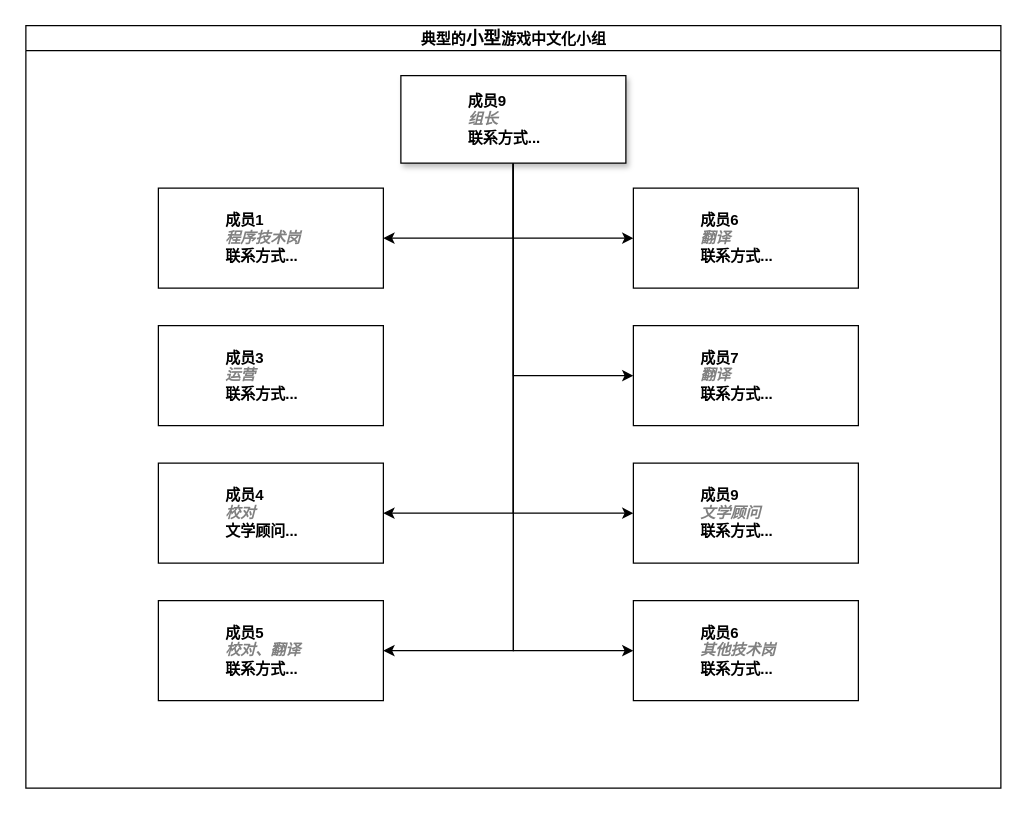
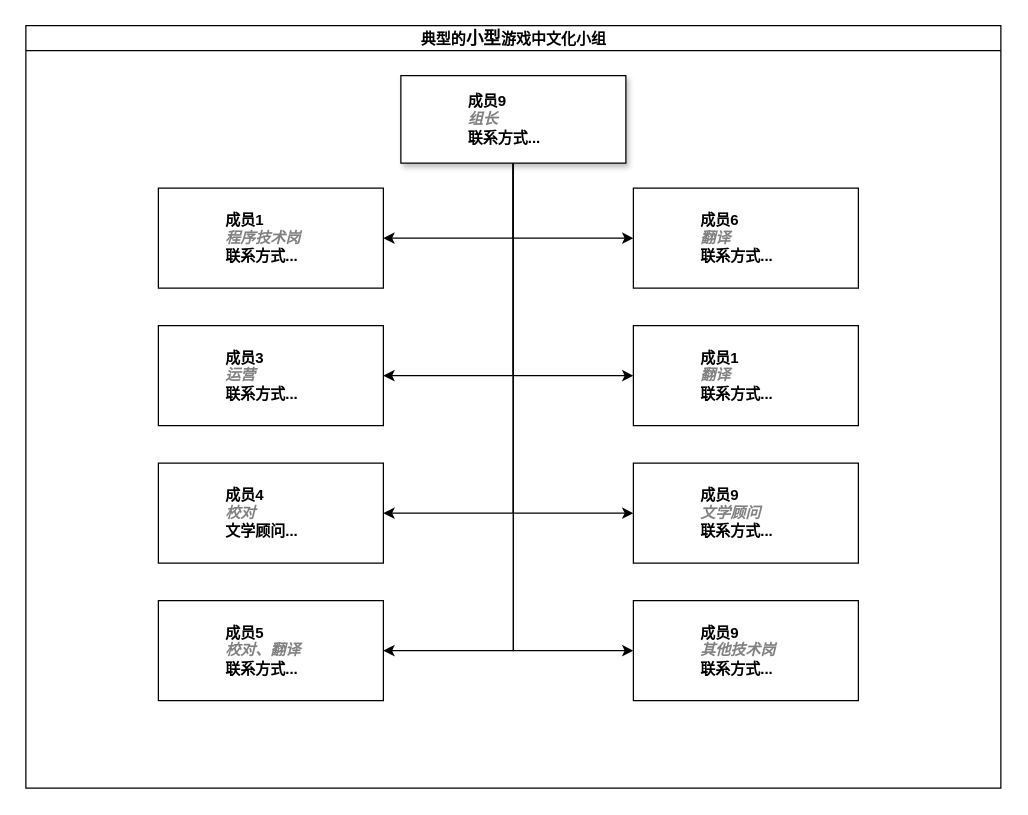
none -> (451, 376)
(737, 376) -> (737, 376)
(738, 651) -> (738, 651)
